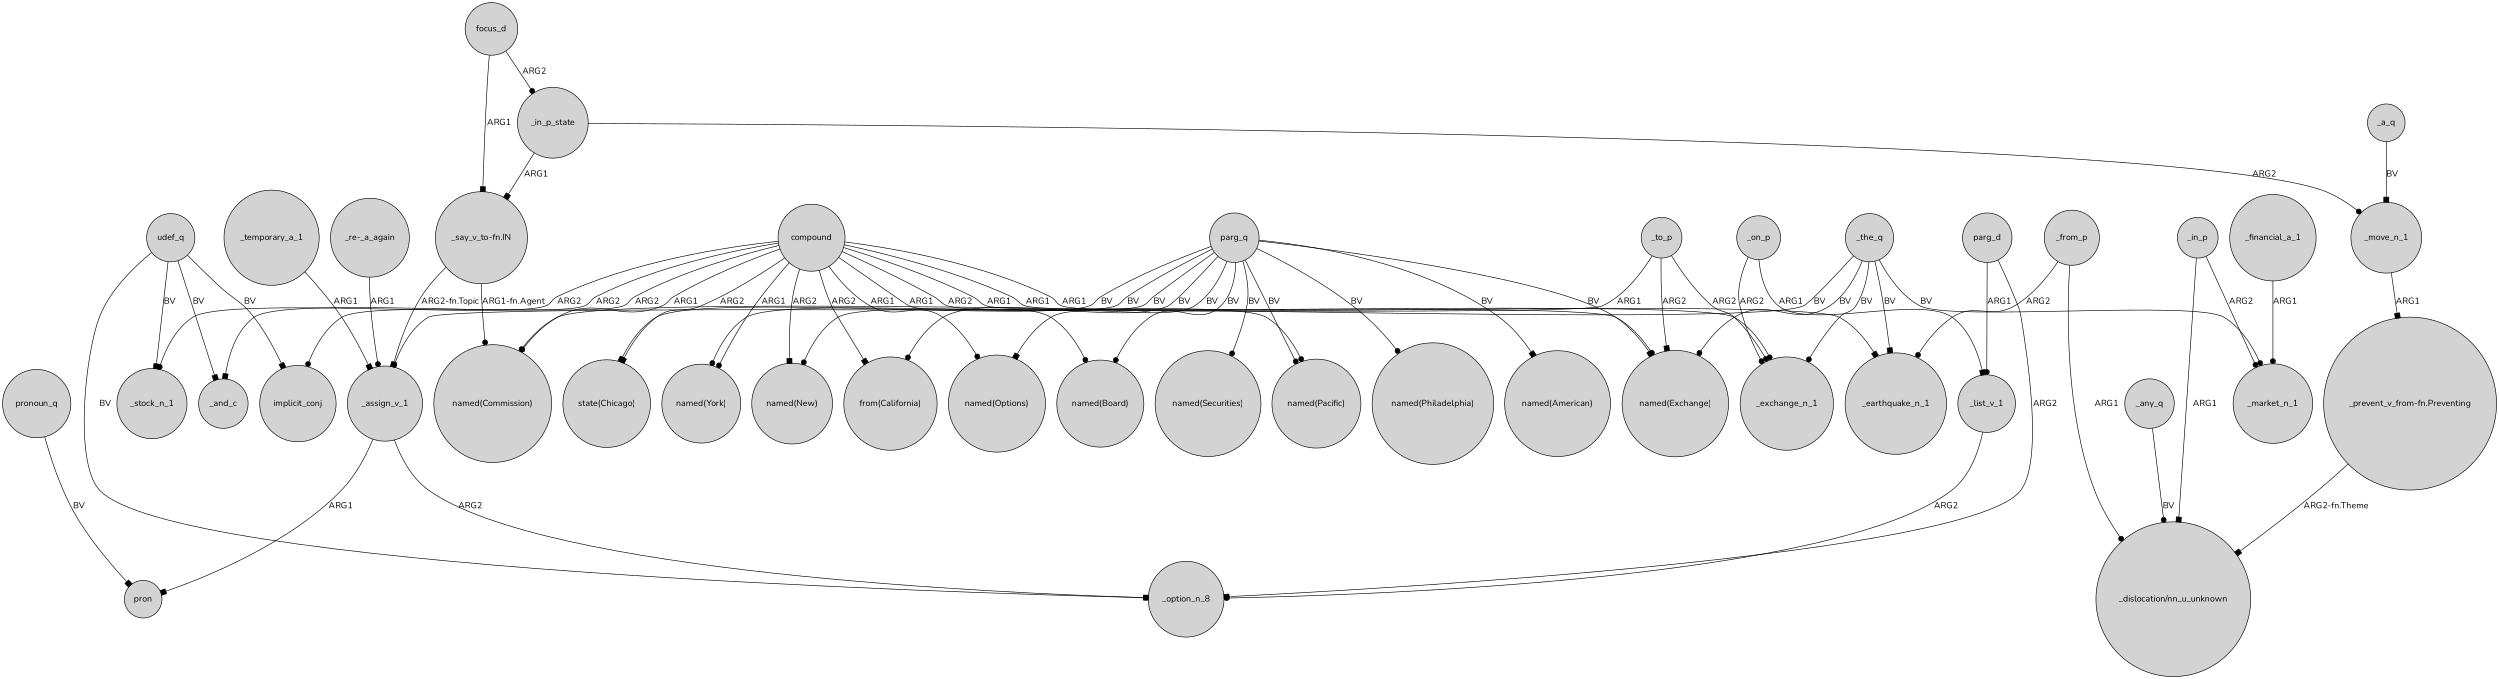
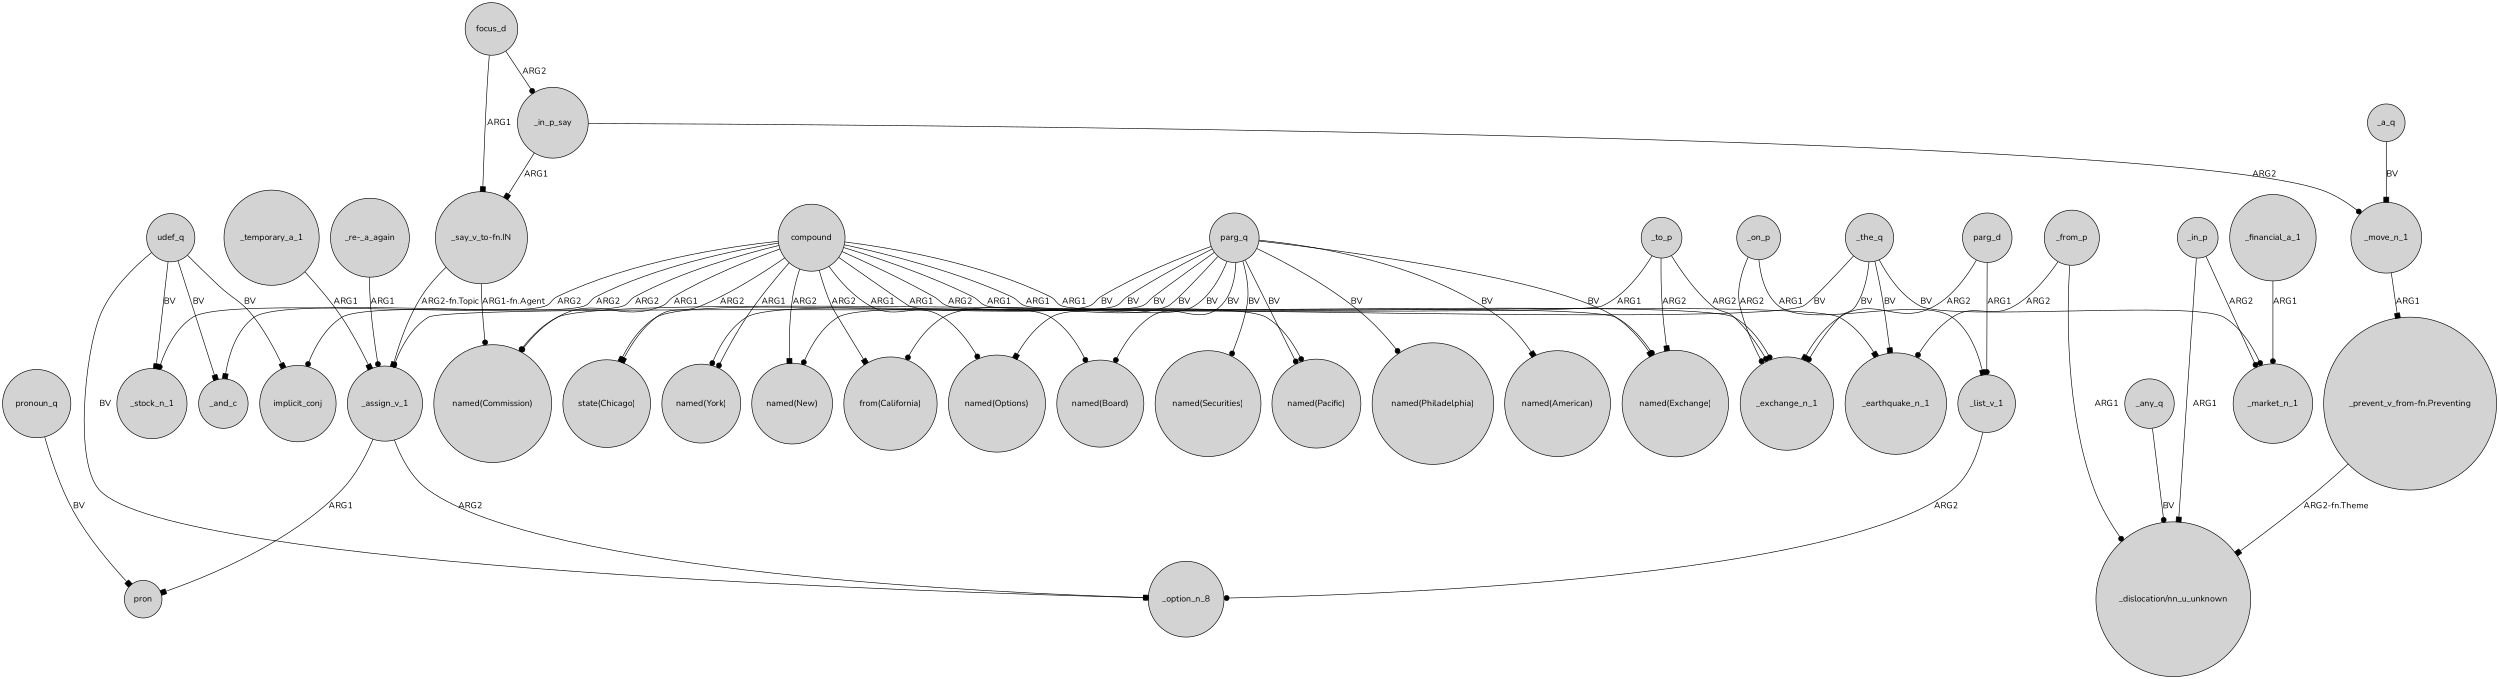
(553, 123) -> (553, 123)
(1821, 310) -> none
(1826, 545) -> (1909, 313)
